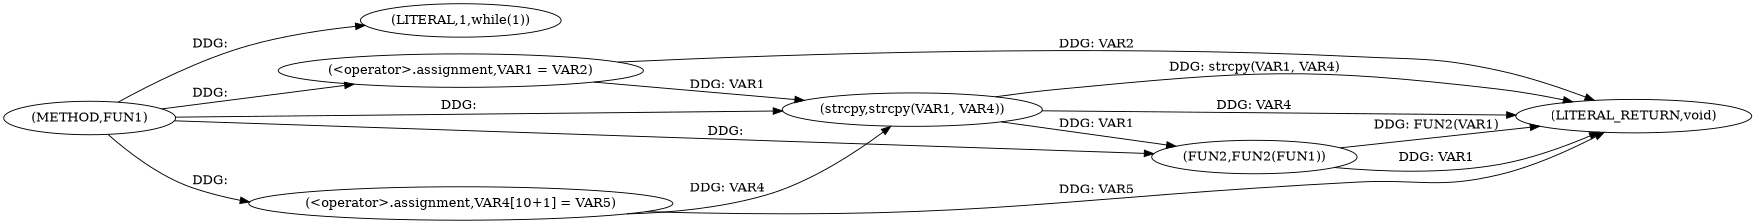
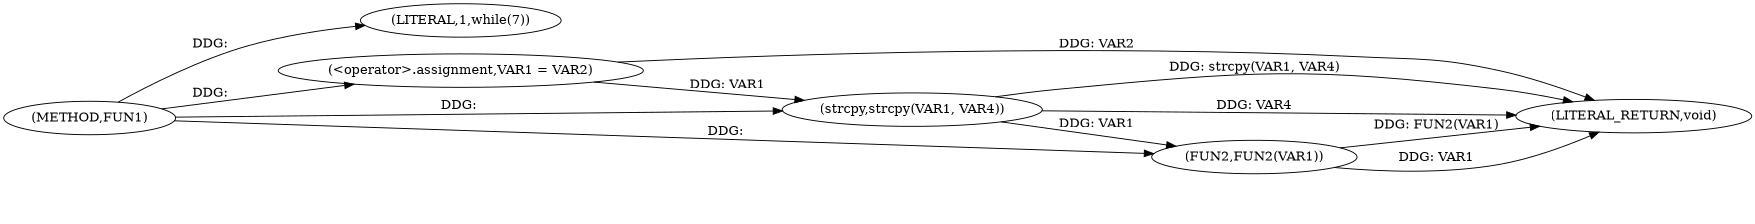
(461, 20) -> (461, 20)
(1254, 157) -> (1254, 157)
(461, 203) -> none
